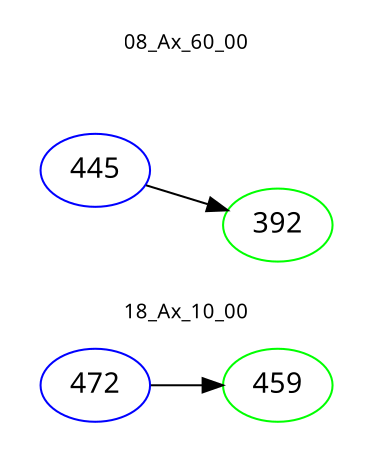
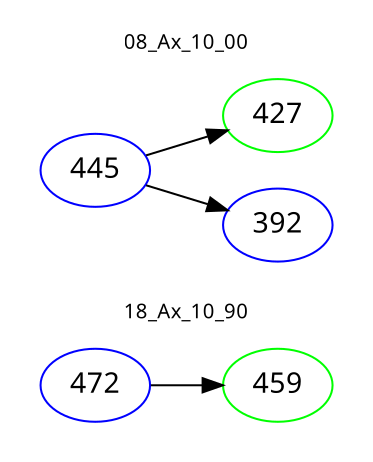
(187, 44) -> (187, 44)
none -> (278, 116)
(278, 225) -> (278, 225)
(187, 313) -> (187, 313)
